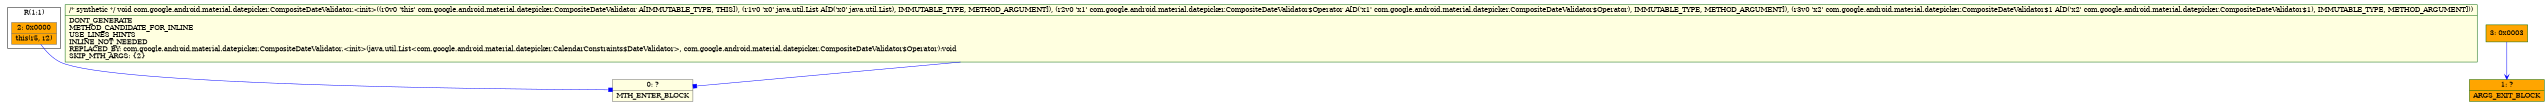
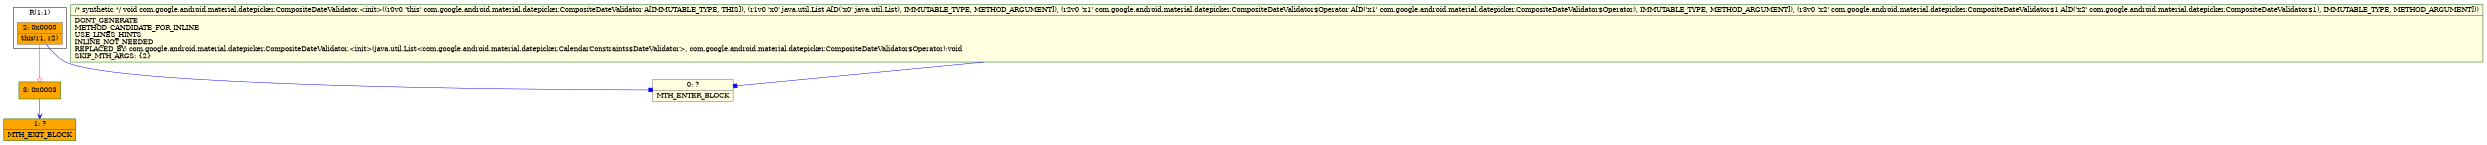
(34, 39) -> (40, 39)
none -> (40, 61)
(2507, 96) -> (40, 135)
